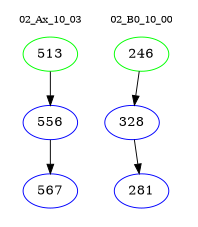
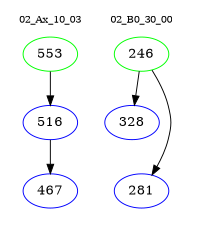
(142, 20) -> (142, 20)
(50, 54) -> (50, 54)
(50, 123) -> (50, 123)
(136, 152) -> (171, 118)
(50, 191) -> (50, 191)
